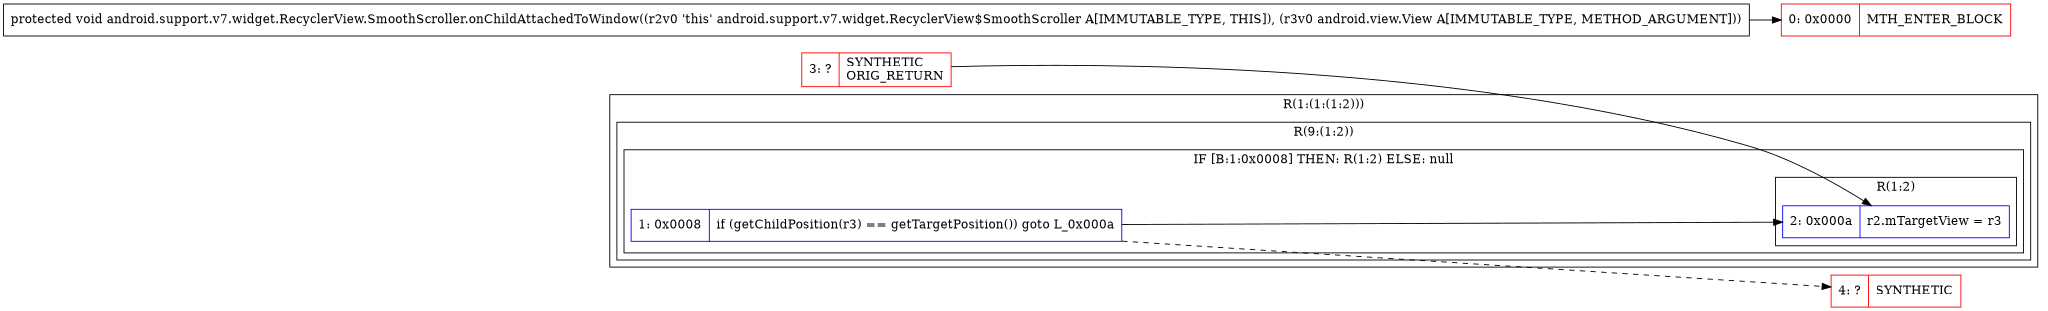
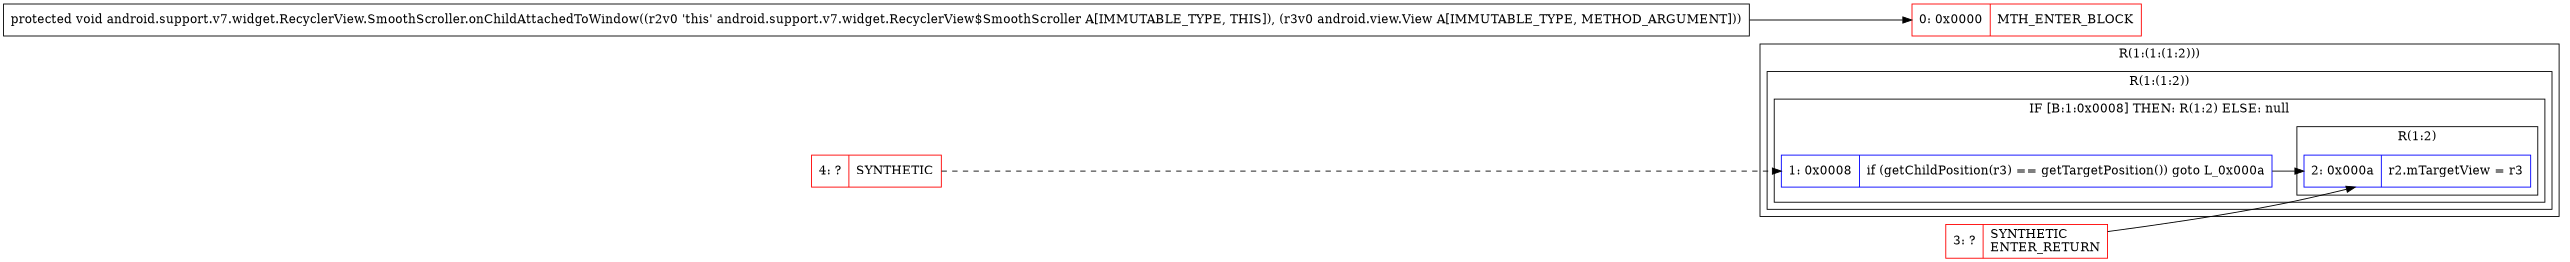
(895, 76) -> (2045, 248)
(1324, 132) -> (2160, 82)
(1612, 273) -> (1357, 171)
